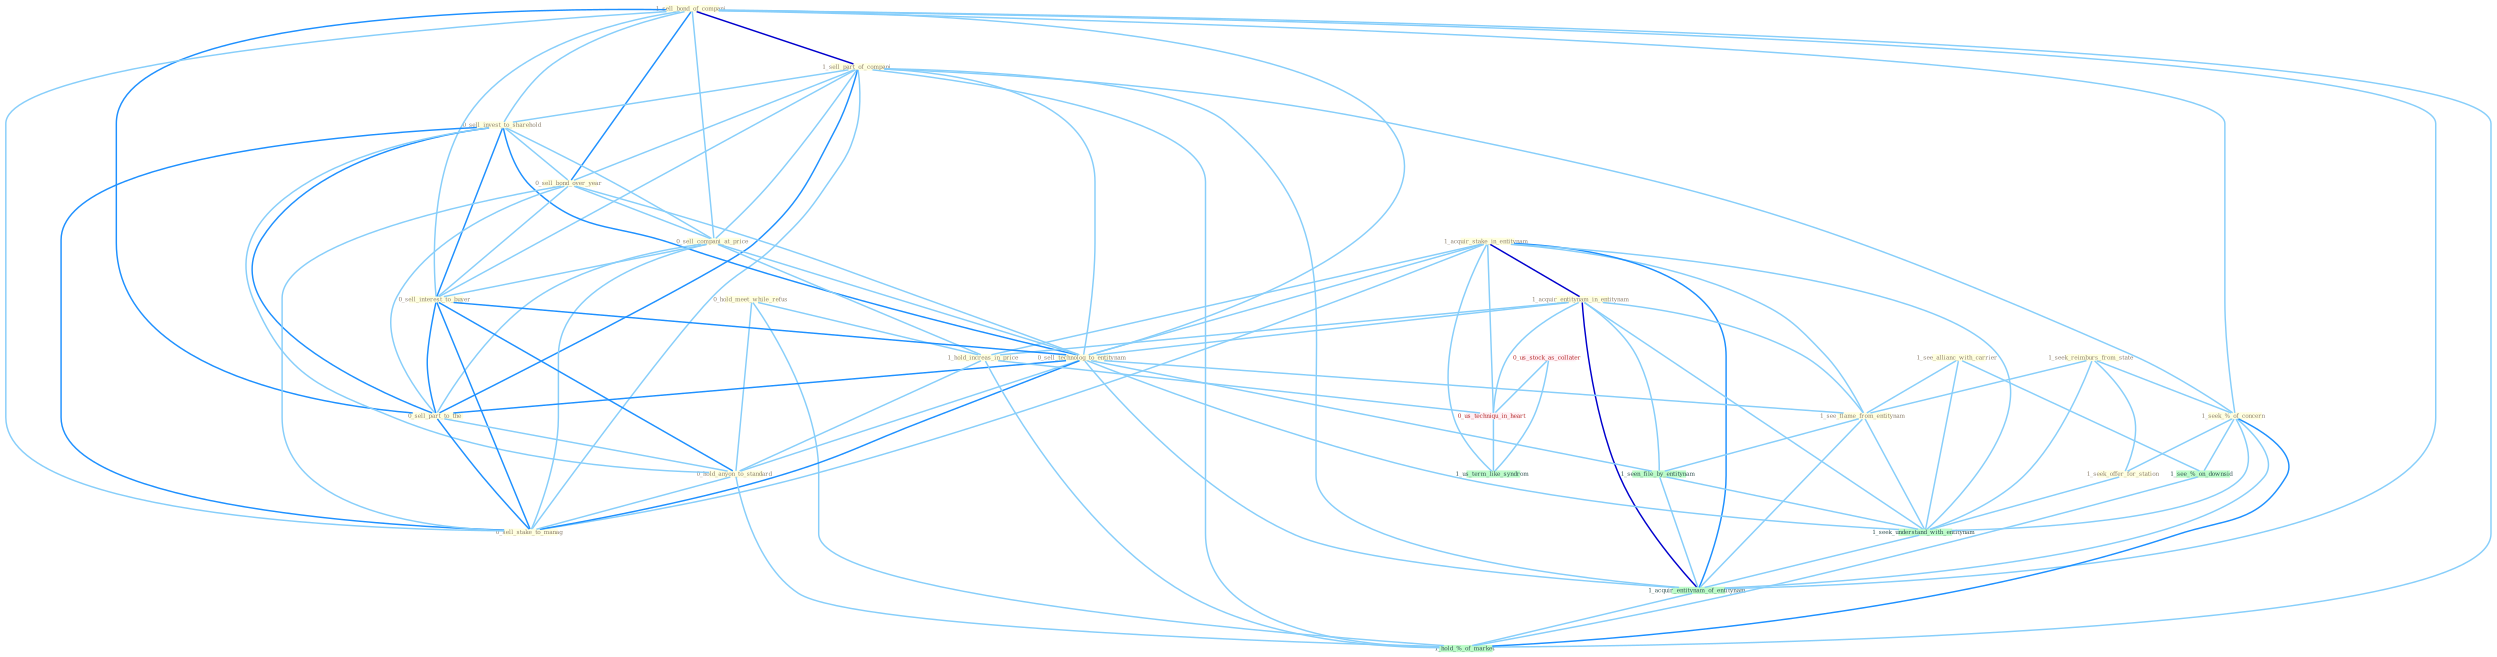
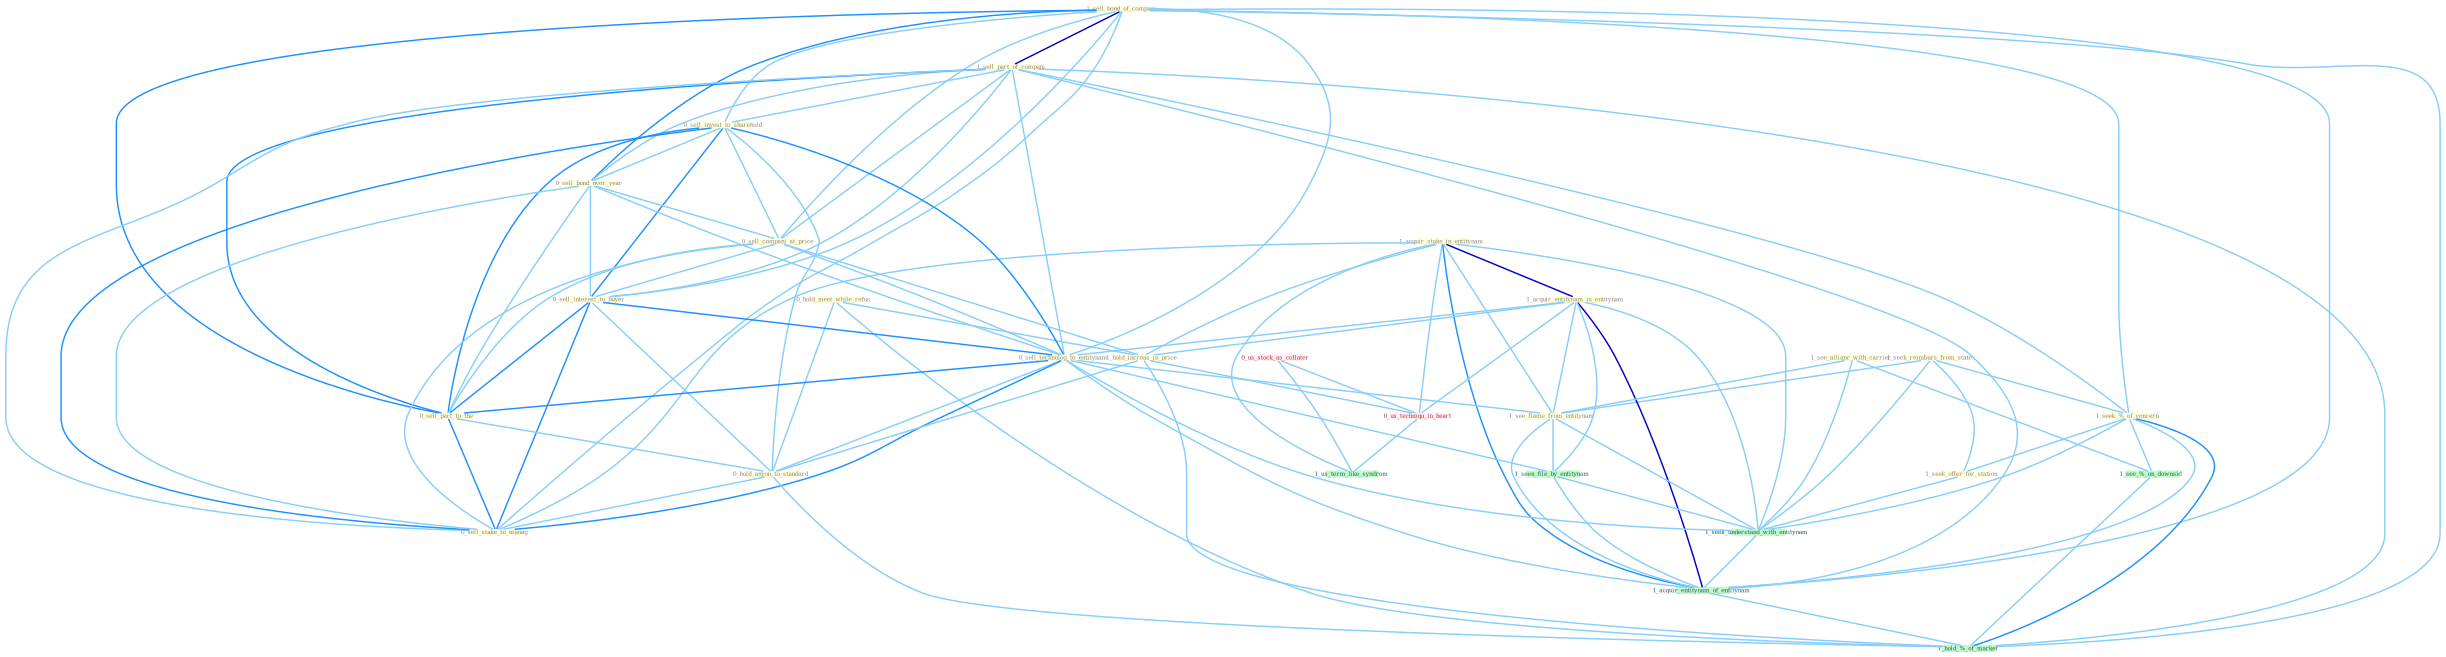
(1285, 300) -> none
(586, 387) -> (664, 370)
